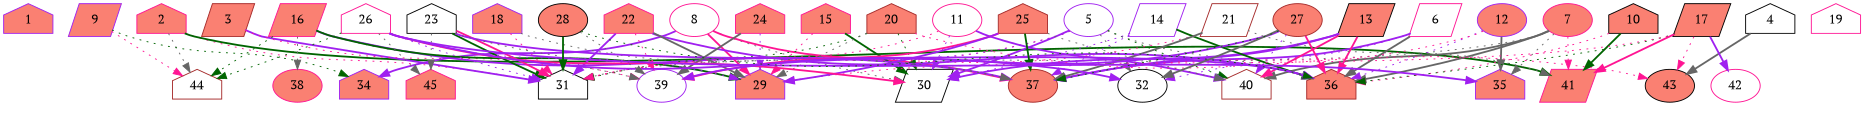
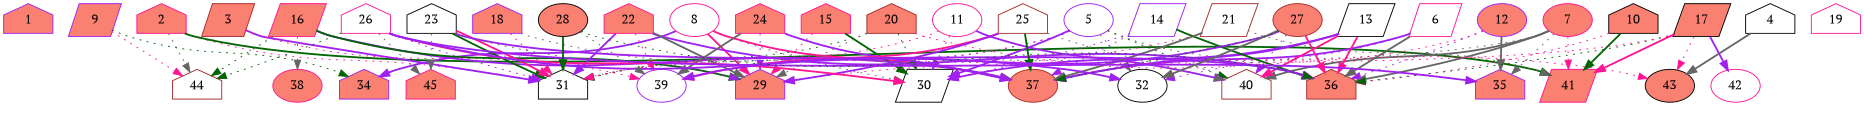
(1023, 20) -> (1023, 20)
(1366, 20) -> (1366, 20)
(472, 57) -> none
none -> (892, 58)
